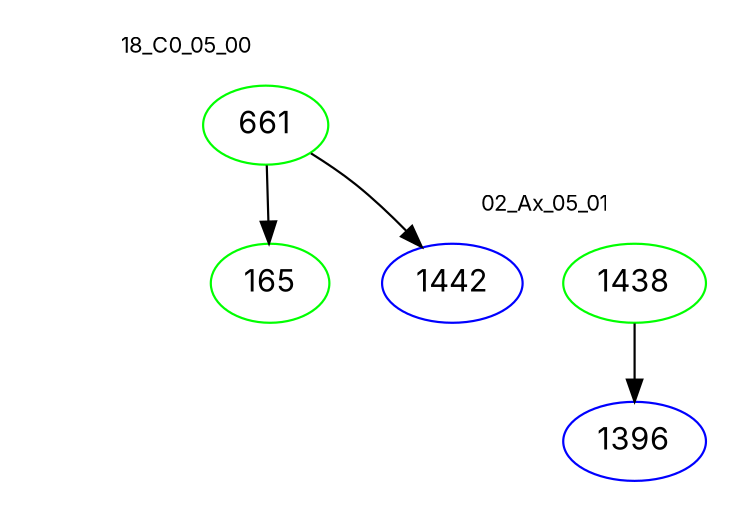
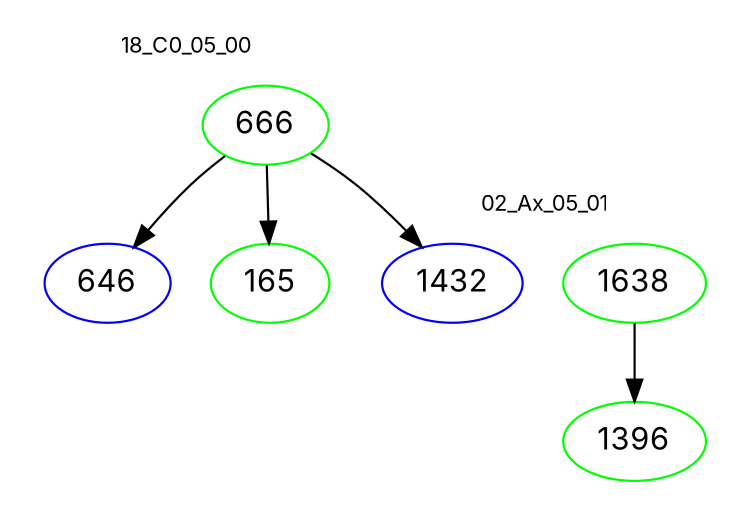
(266, 125) -> (266, 125)
none -> (108, 283)
(452, 283) -> (452, 283)
(635, 283) -> (635, 283)
(635, 441) -> (635, 441)
